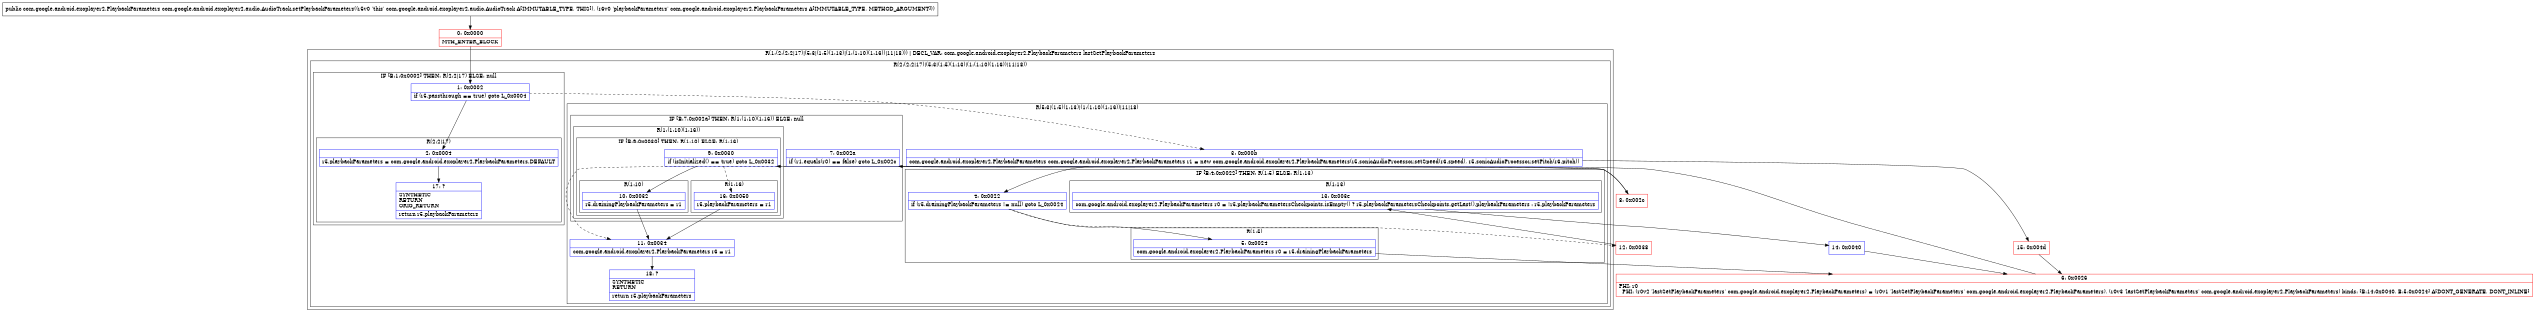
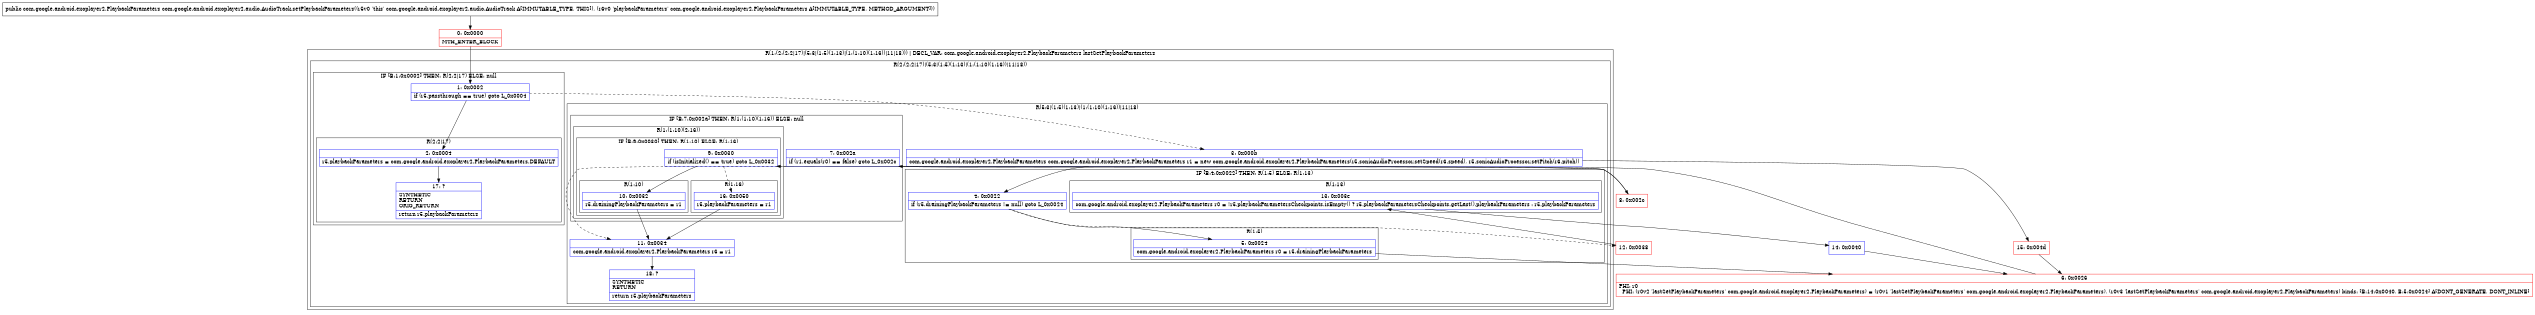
(679, 131) -> (679, 131)
